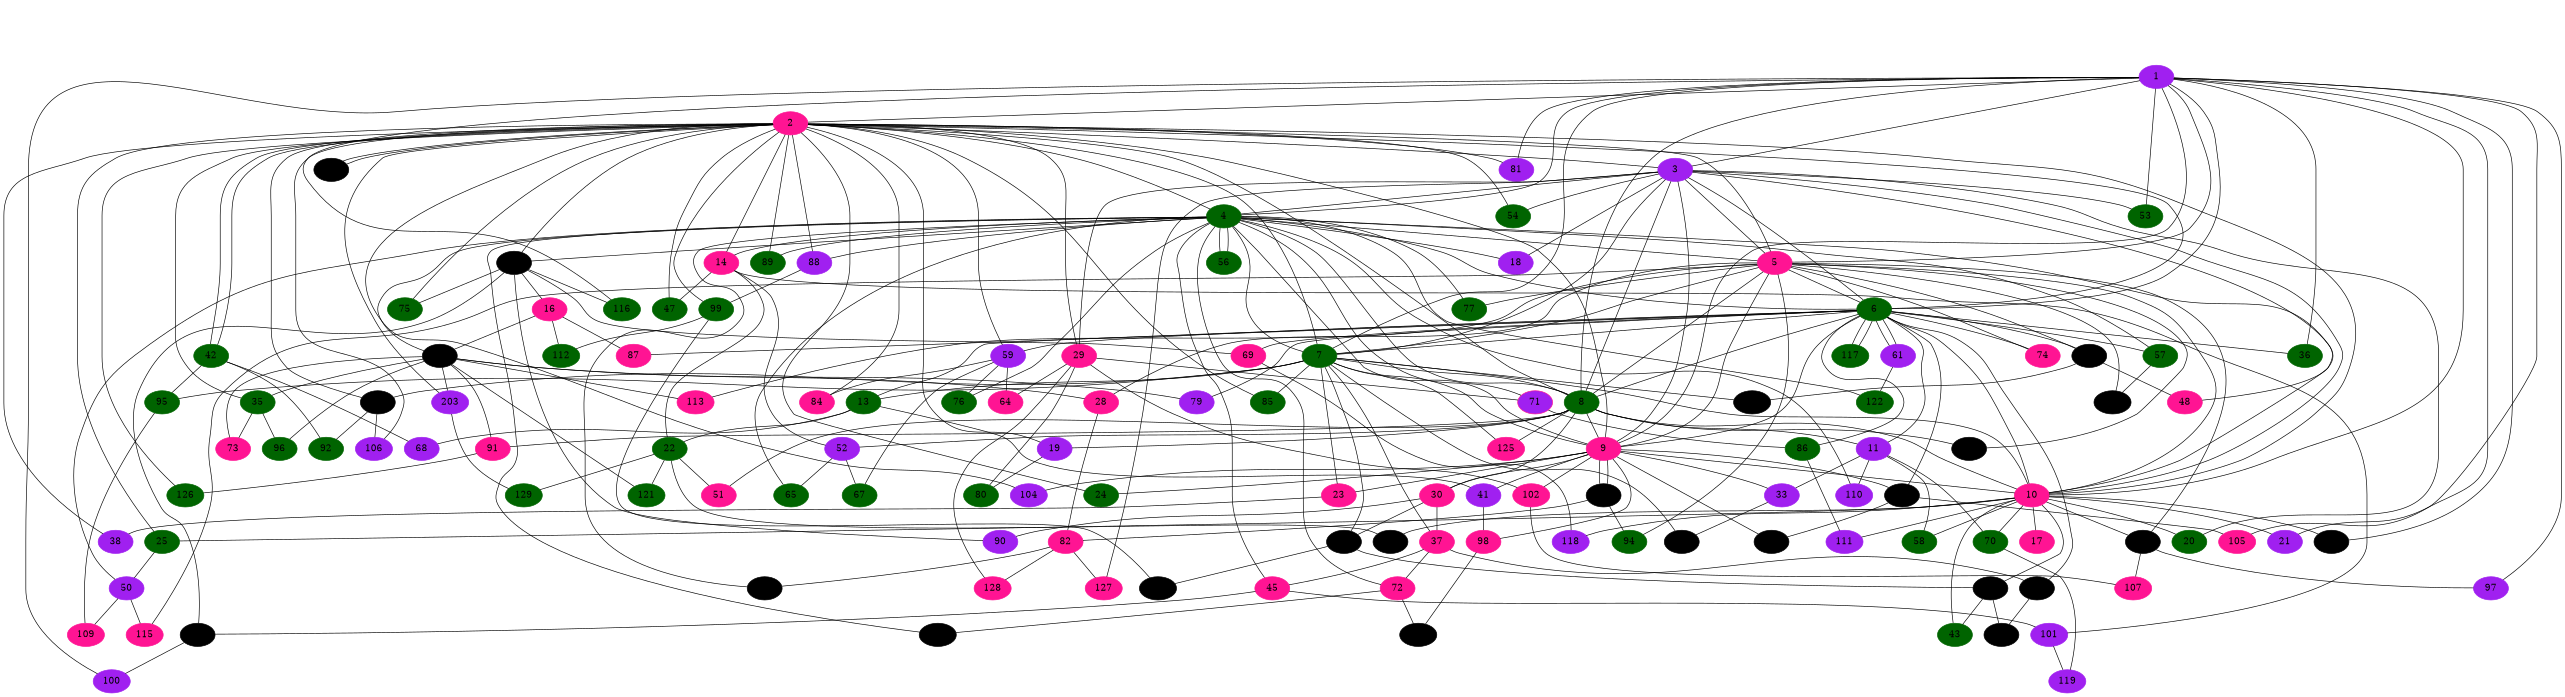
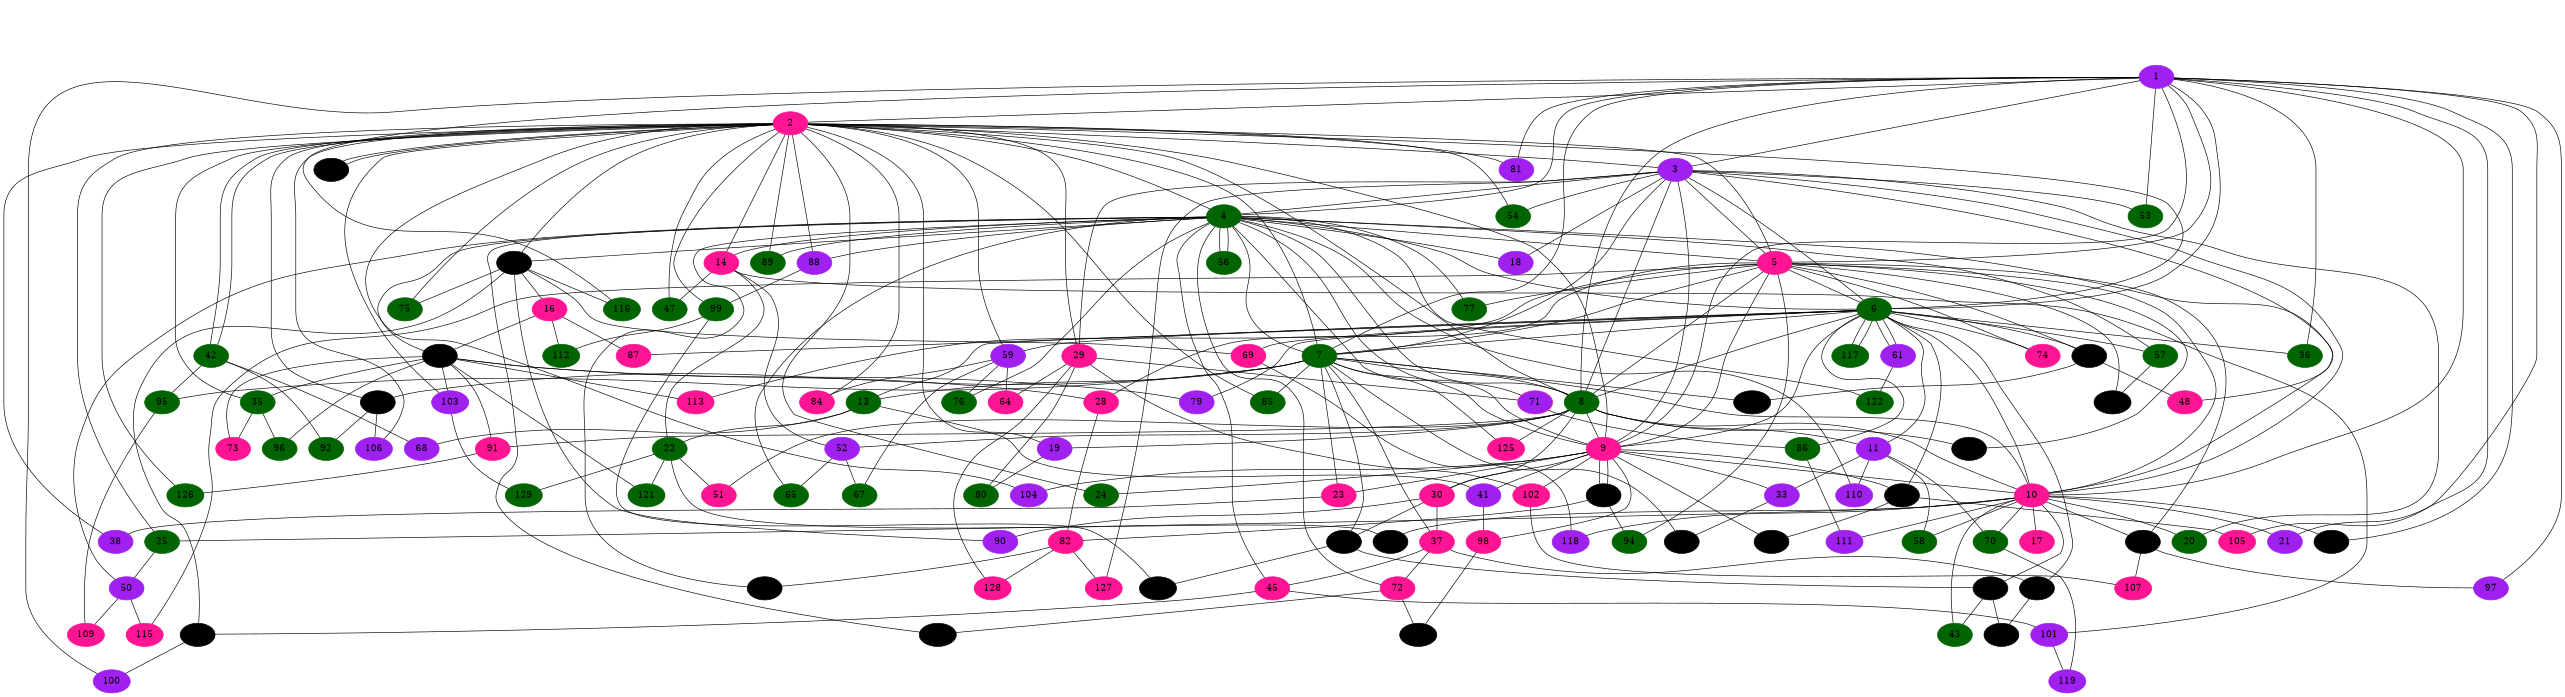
(1751, 146) -> none
(450, 402) -> (450, 402)
